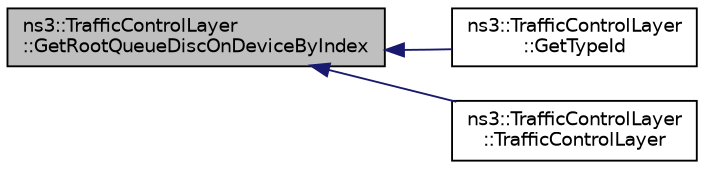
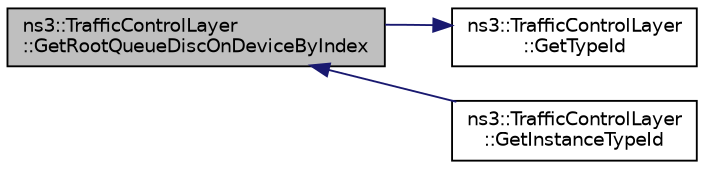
(428, 50) -> (409, 25)
(574, 131) -> (574, 131)
